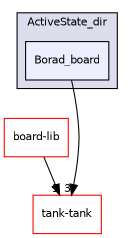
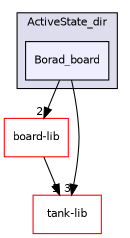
none -> (53, 95)
(67, 214) -> (67, 214)
